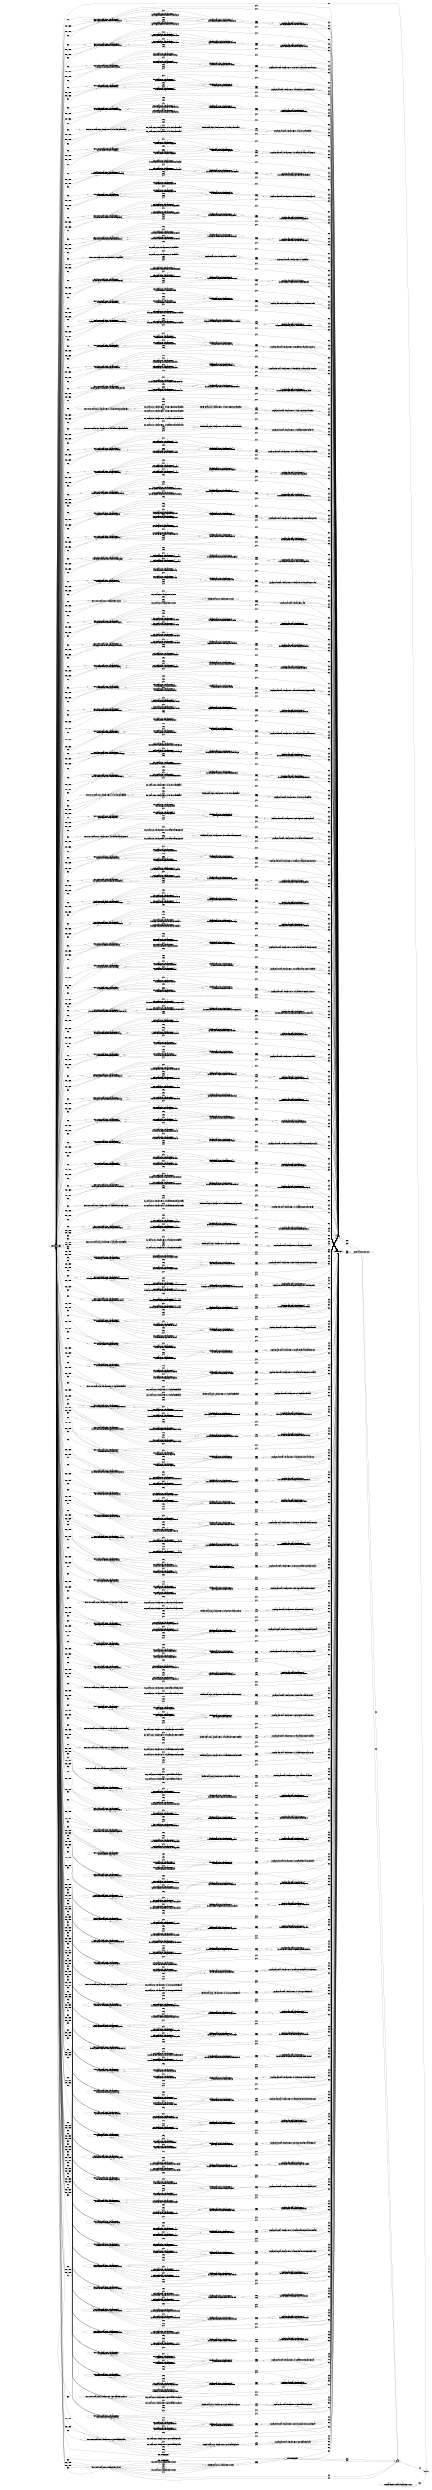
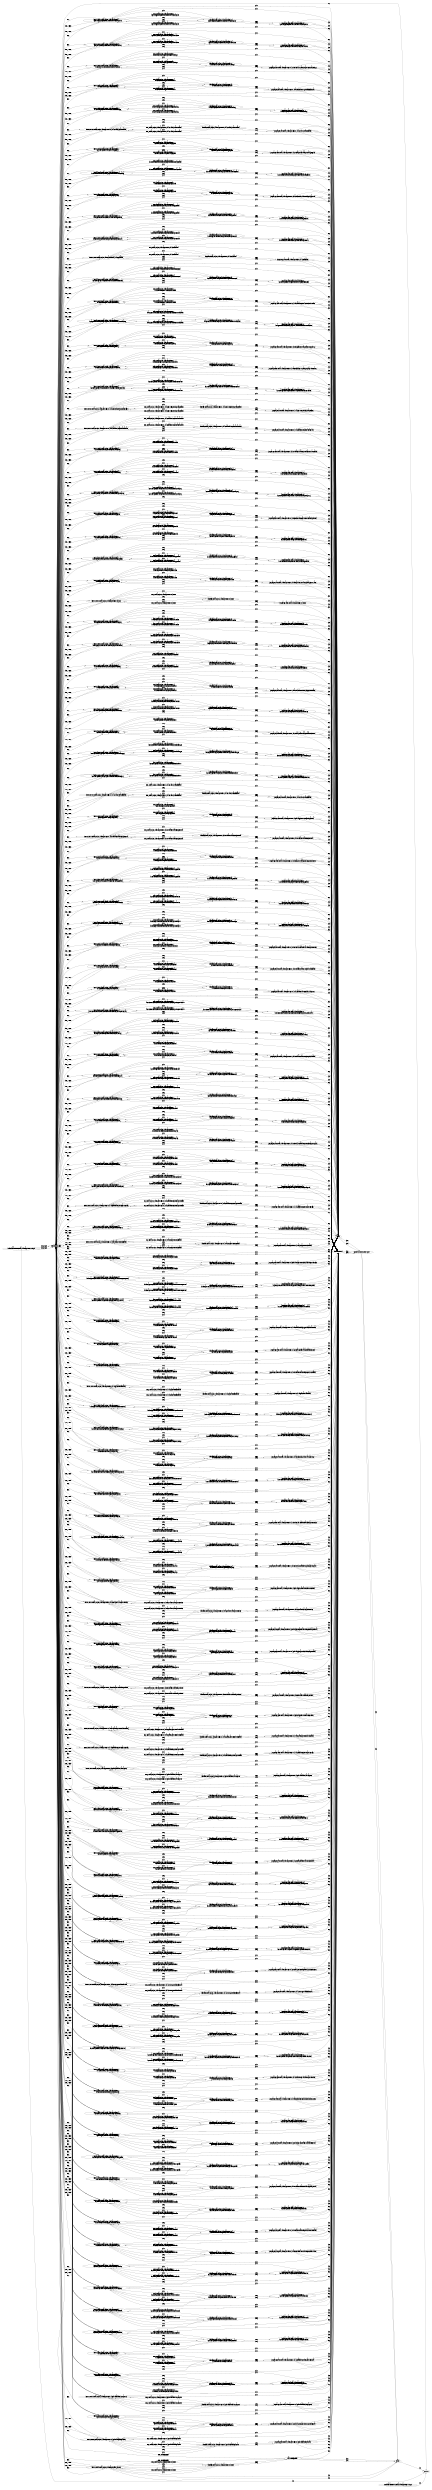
(293, 603) -> (293, 603)
none -> (21, 1249)
(338, 1252) -> (338, 1252)
(293, 2458) -> (293, 2458)
(420, 2483) -> (420, 2483)
